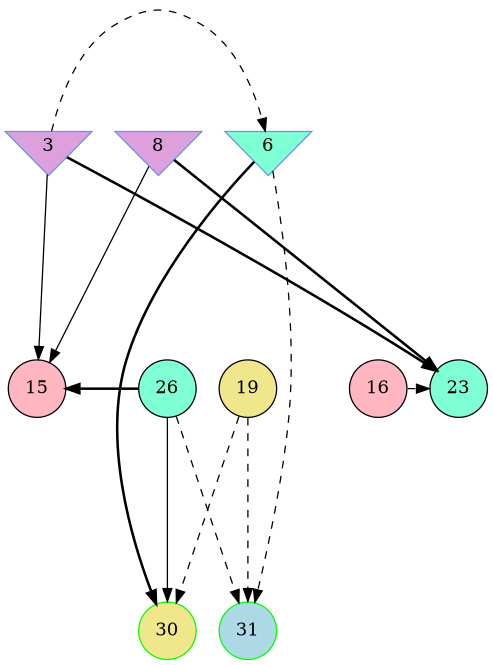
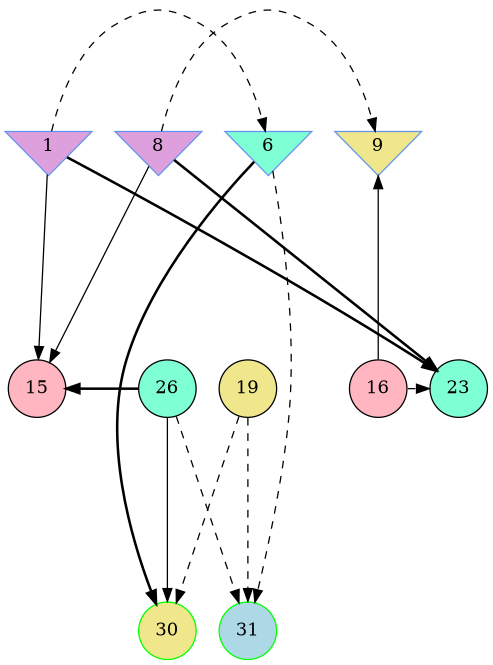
(49, 146) -> (49, 146)
none -> (378, 146)
